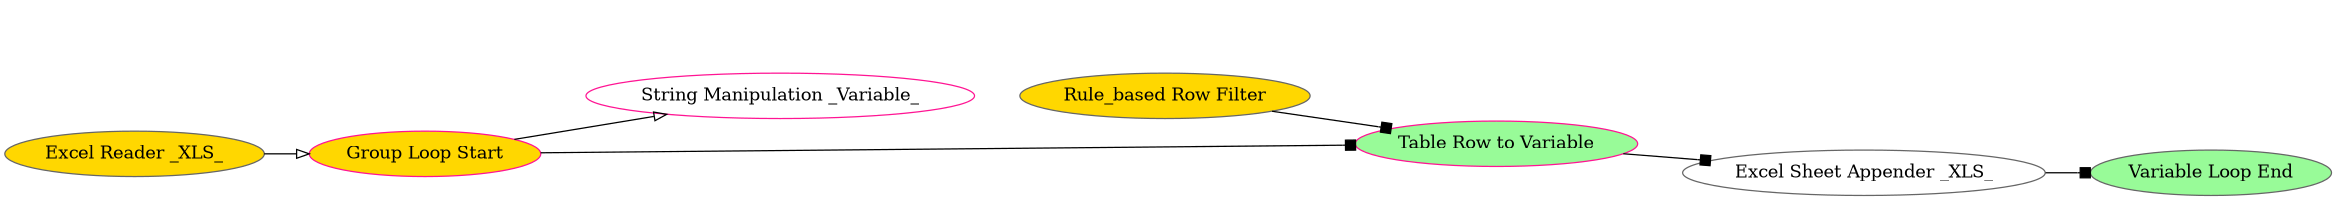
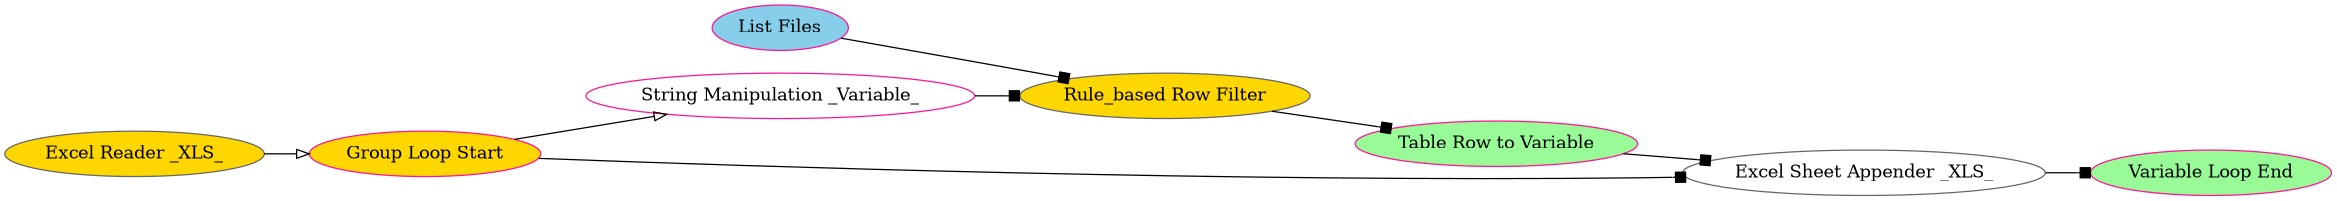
none -> (780, 28)
none -> (991, 96)
(942, 149) -> (1105, 175)
(2211, 173) -> (2211, 173)
